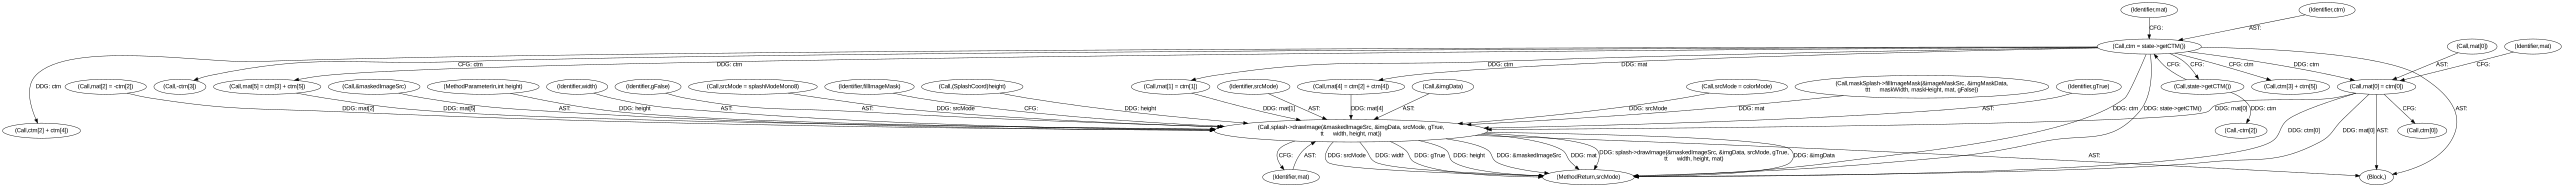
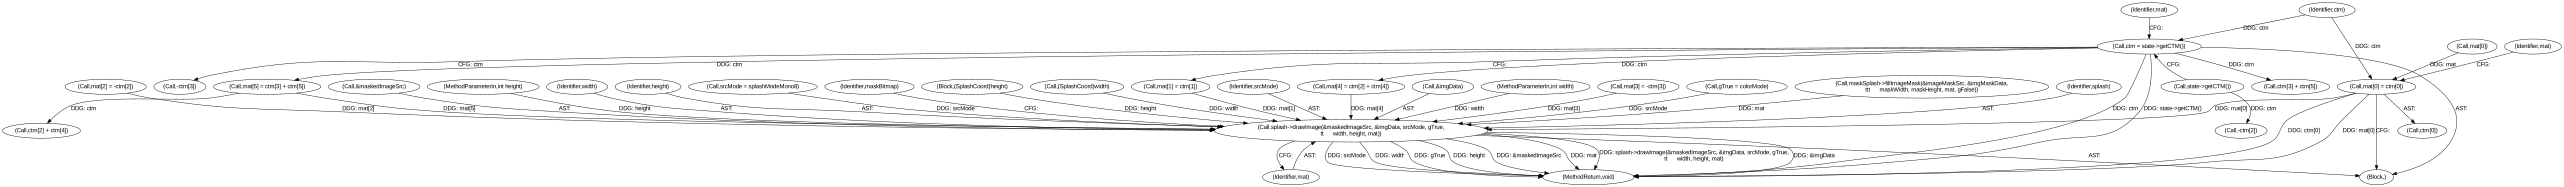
(2256, 28) -> (2256, 28)
(936, 51) -> (137, 99)
(2185, 62) -> none
(2269, 64) -> (2351, 47)
(1501, 65) -> (1501, 65)
(1634, 65) -> (1634, 65)
(2241, 65) -> (2241, 65)
(2443, 65) -> (2443, 65)
(648, 87) -> (648, 87)
(870, 87) -> (870, 87)
(972, 87) -> (972, 87)
none -> (1077, 87)
none -> (1536, 87)
none -> (1638, 87)
(1737, 87) -> (1737, 87)
(2089, 87) -> (2089, 87)
(2410, 109) -> (2410, 109)
(2383, 131) -> (2383, 131)
(1588, 177) -> (1588, 177)
